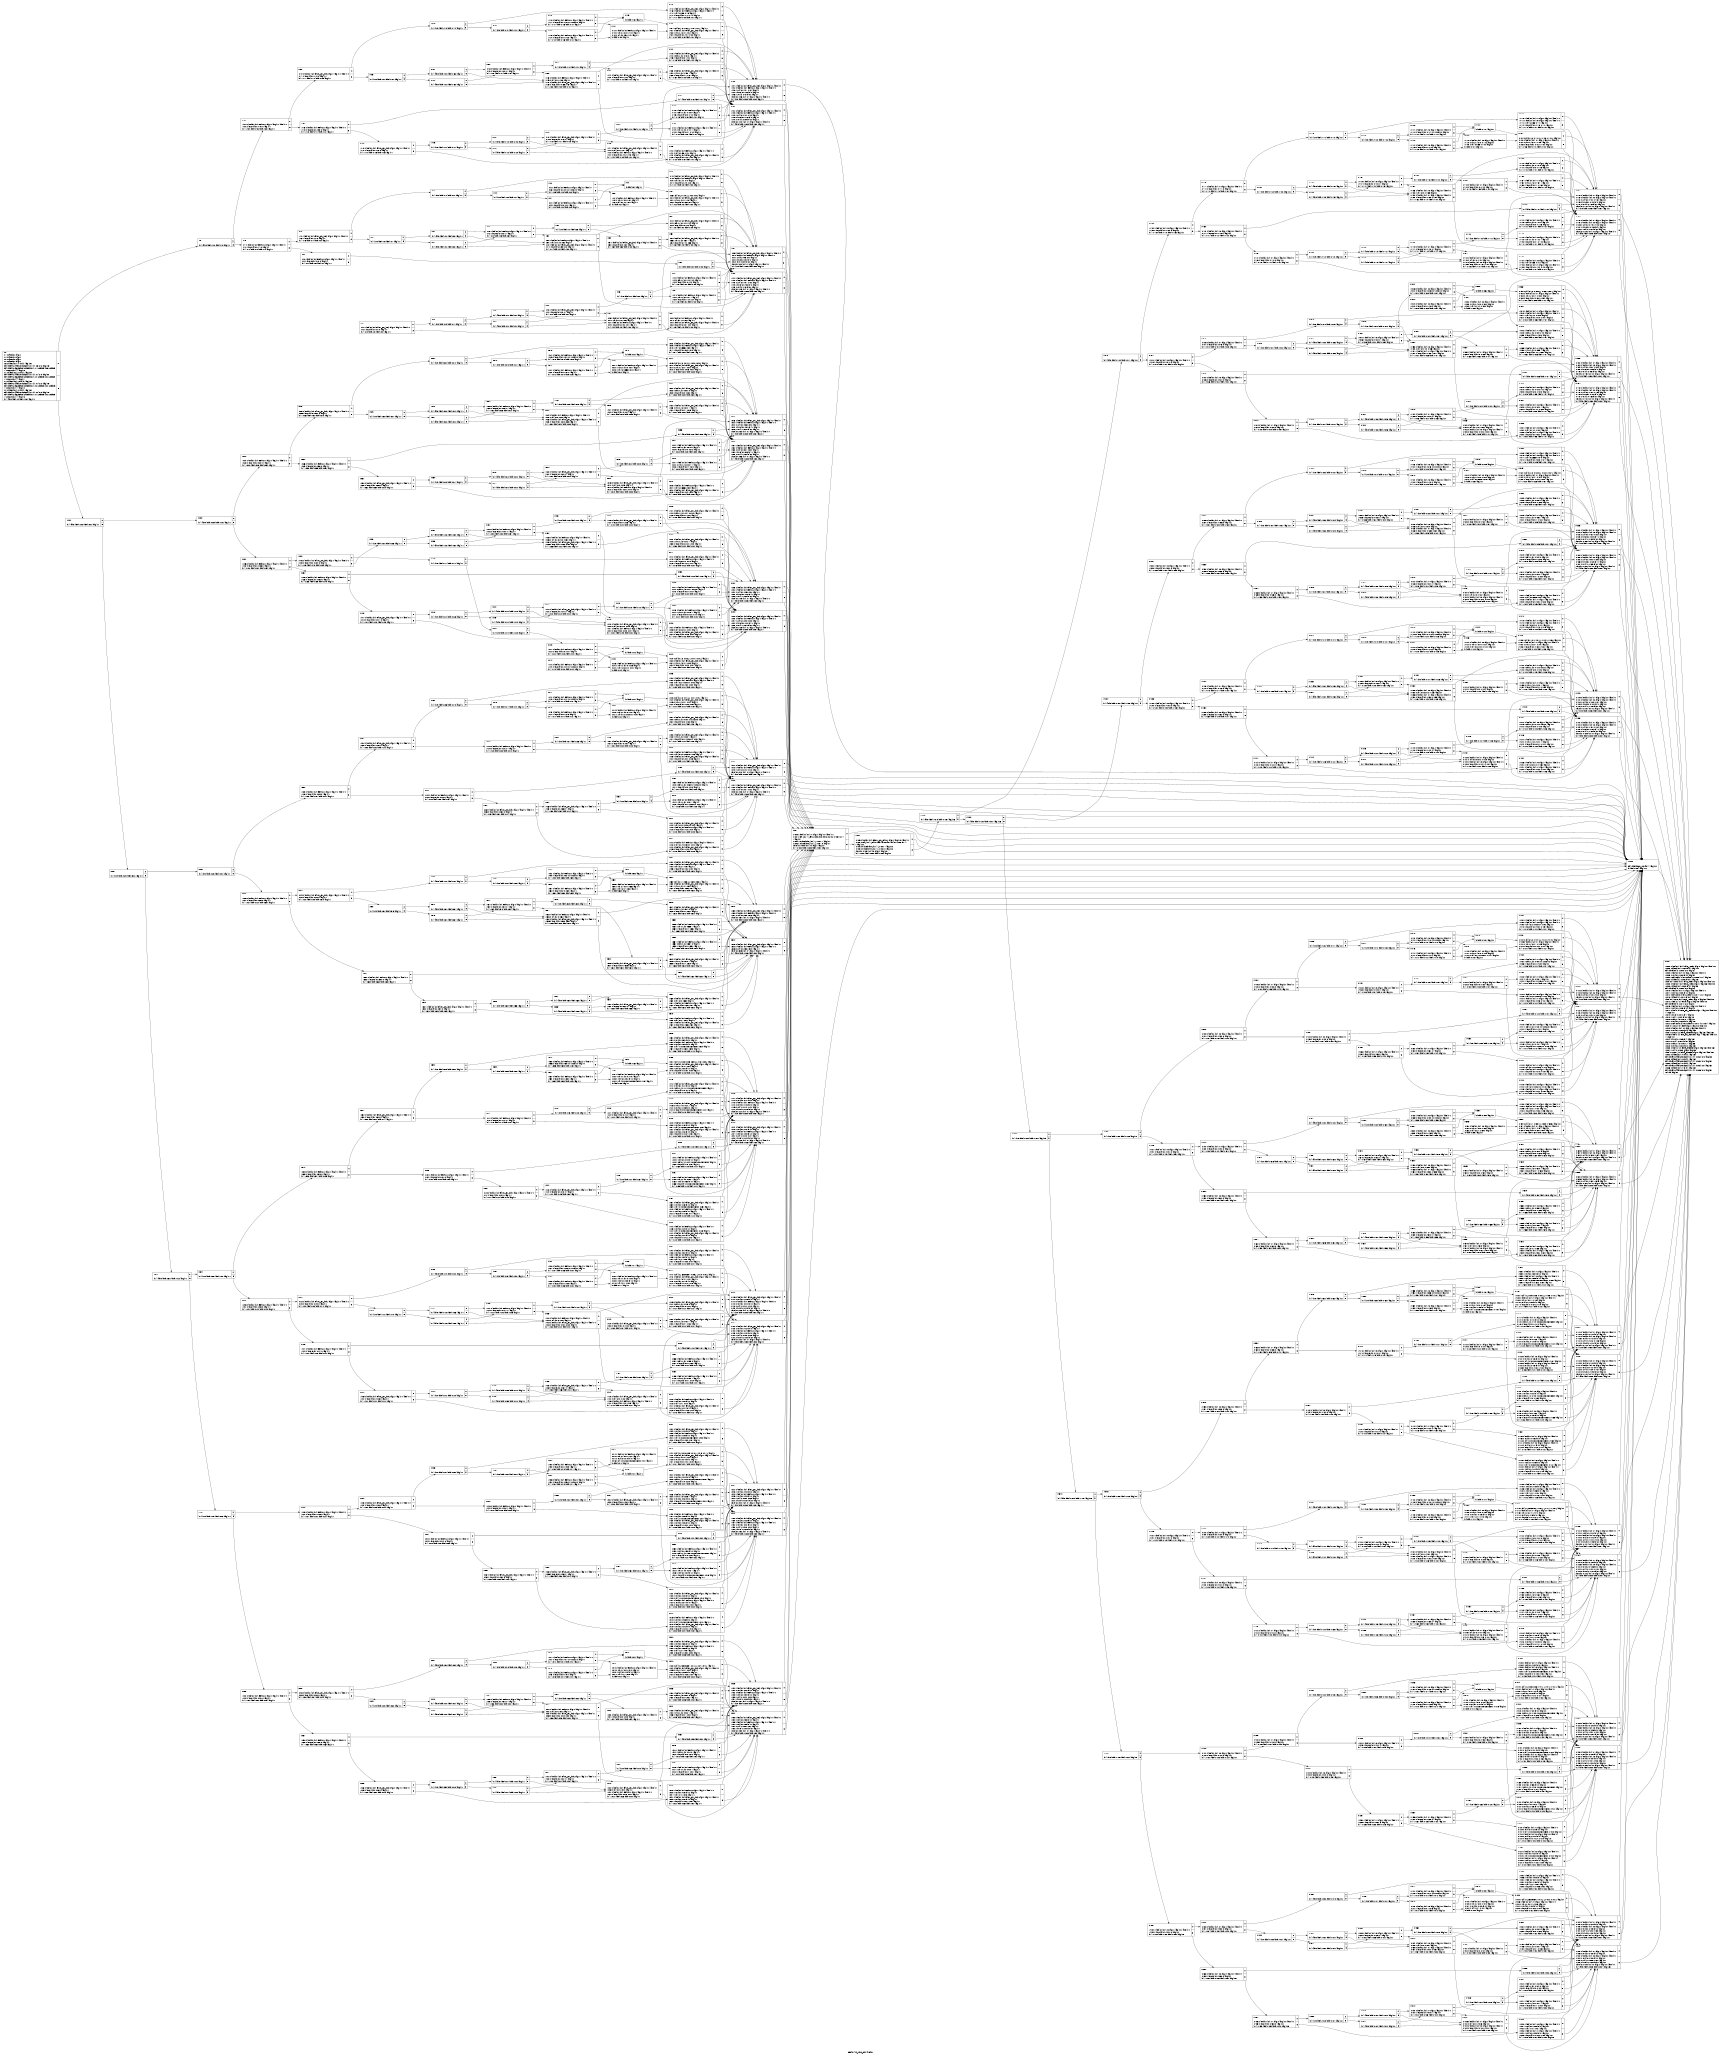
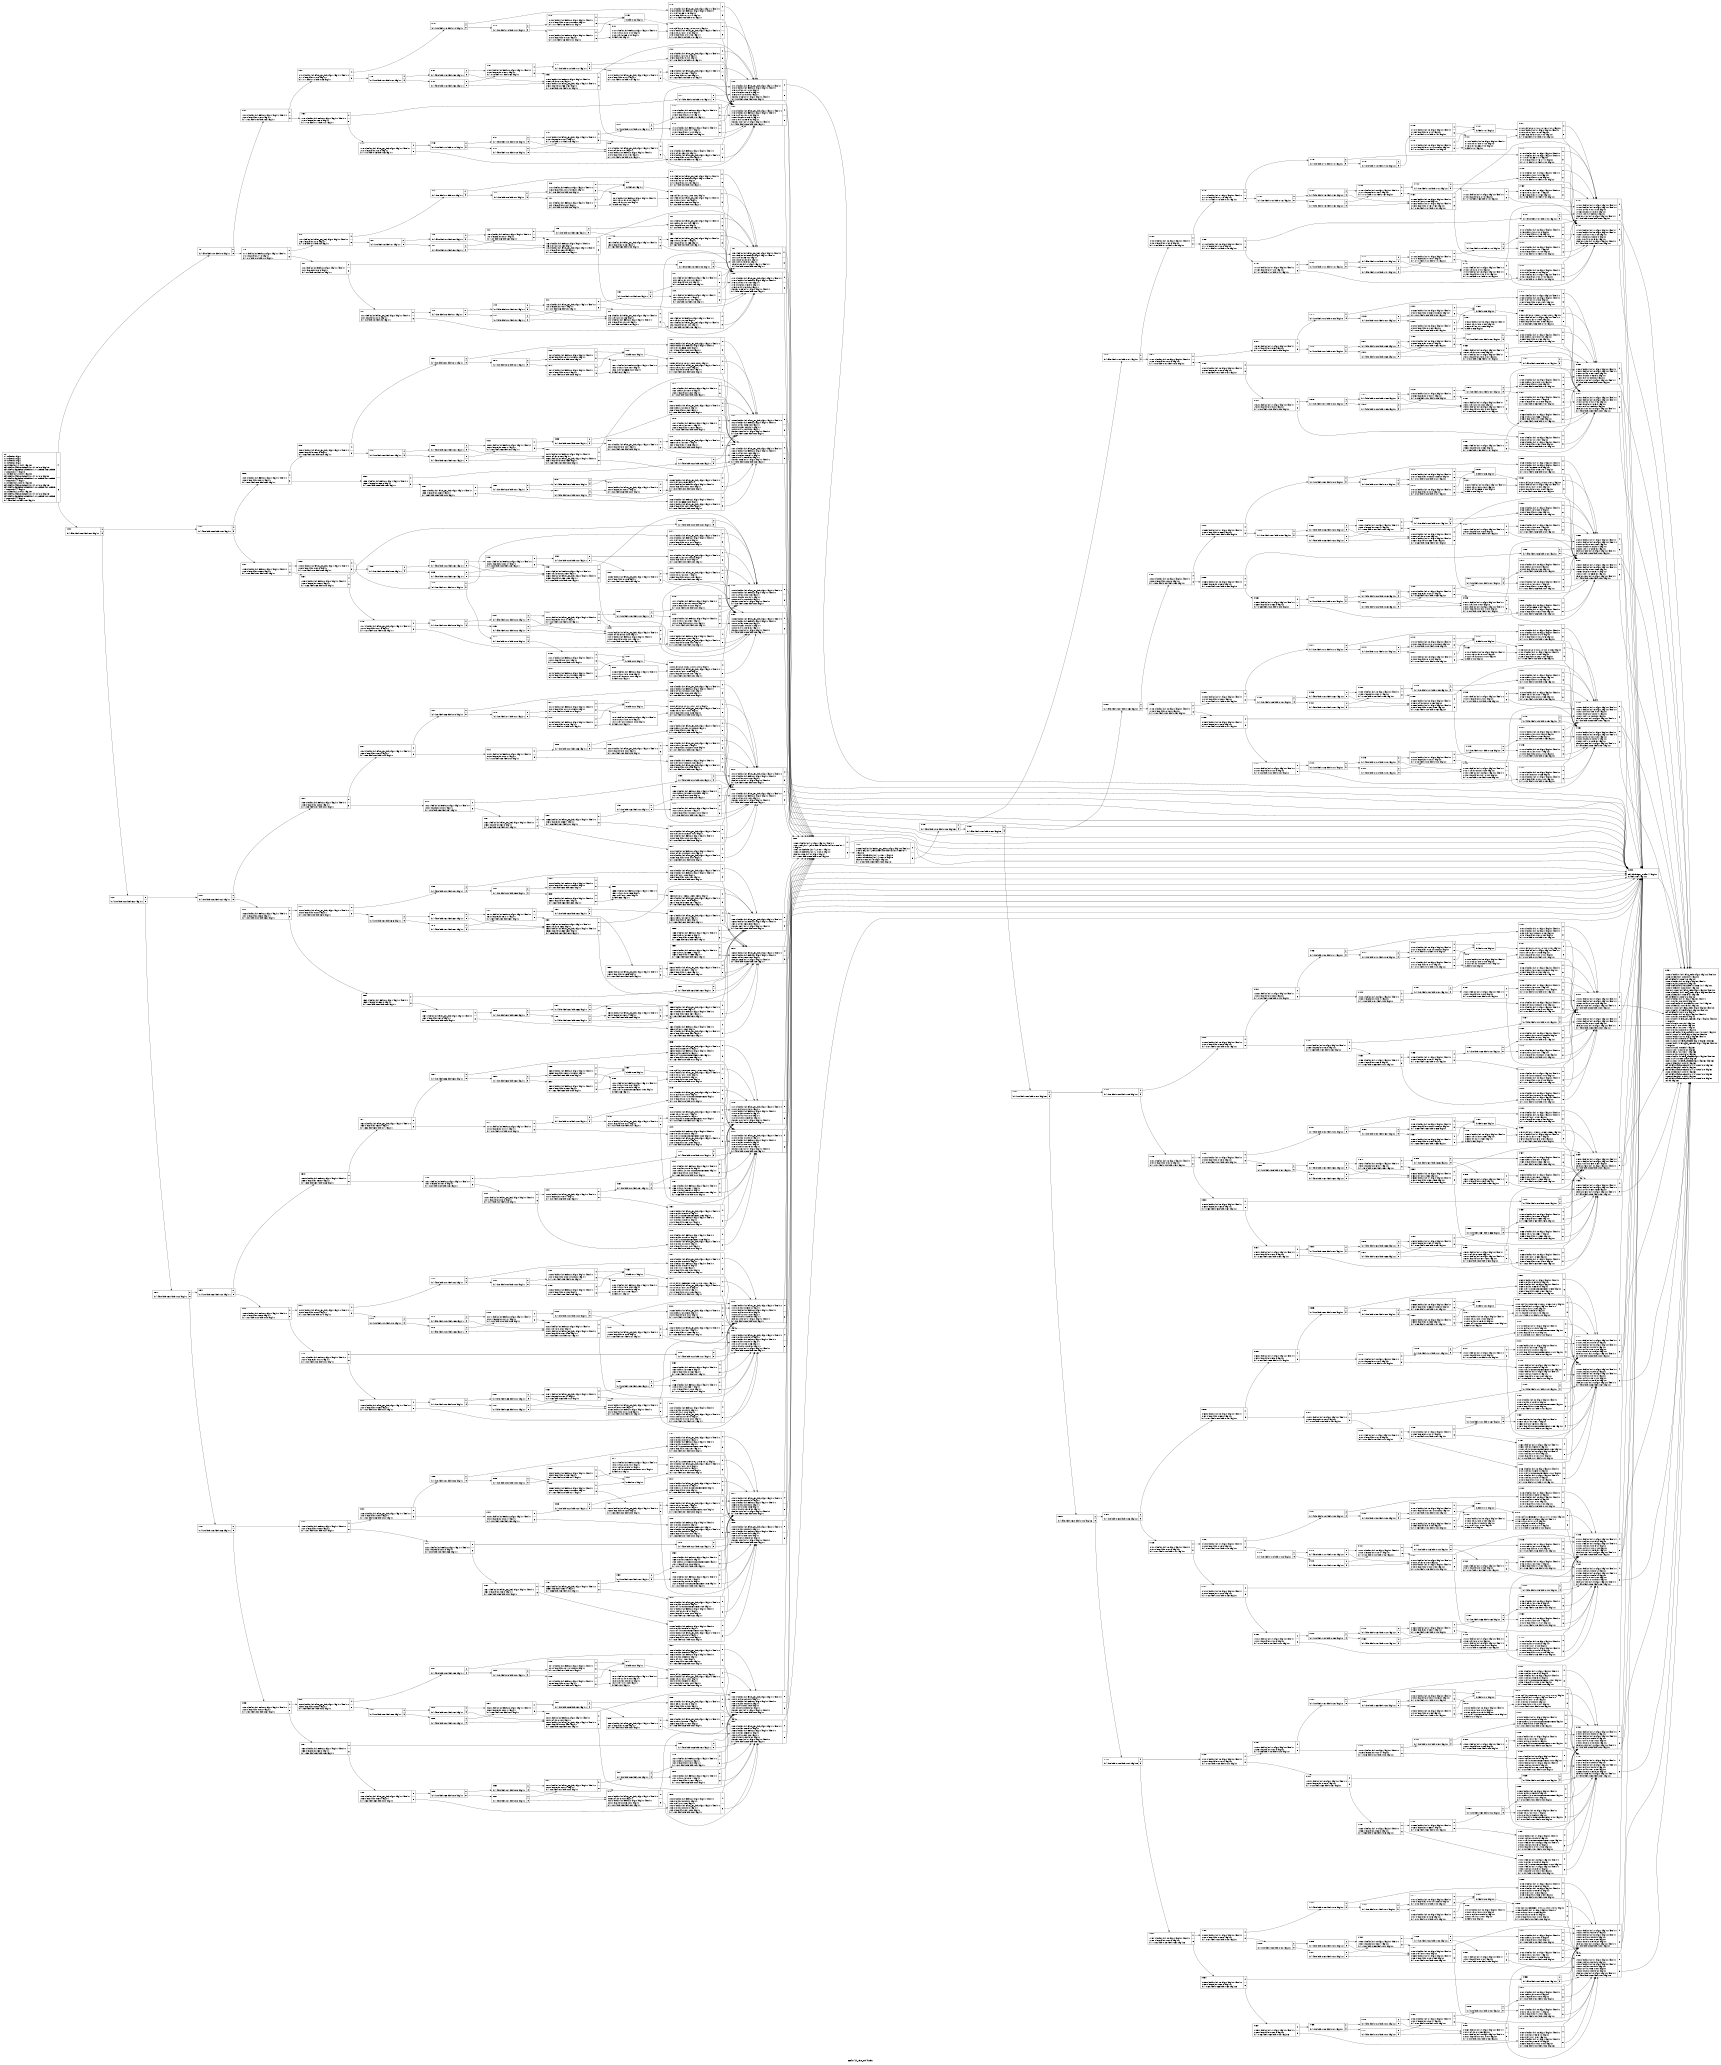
(1404, 135) -> none
none -> (357, 294)
(1405, 333) -> (1404, 321)
(1465, 339) -> none
(634, 462) -> none
(634, 871) -> none
